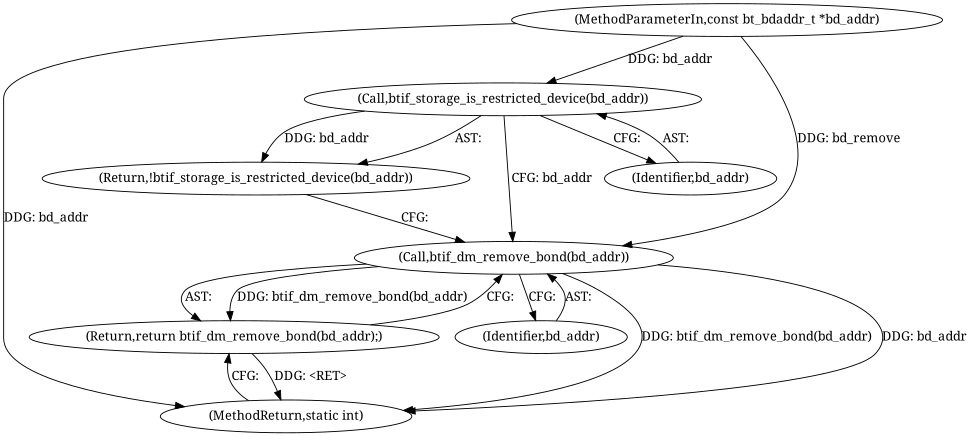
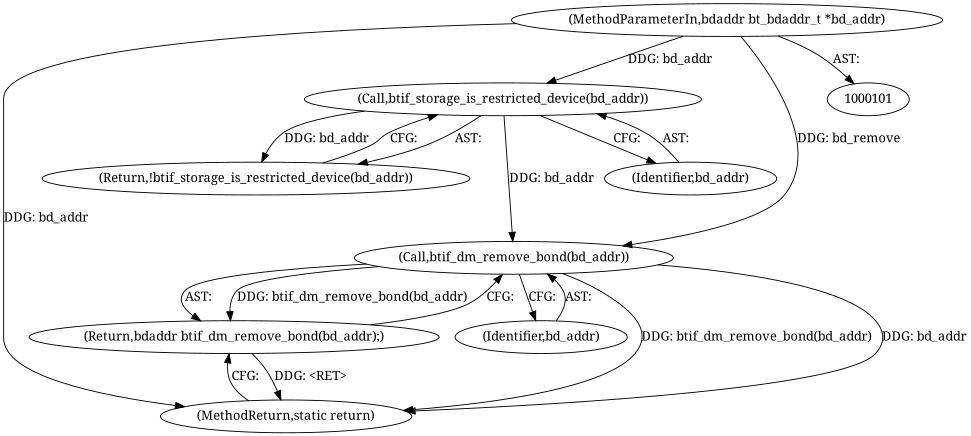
(727, 20) -> (727, 20)
none -> (868, 99)
(552, 179) -> (552, 179)
(381, 217) -> (376, 142)
(234, 337) -> (234, 337)
(286, 416) -> (286, 416)
